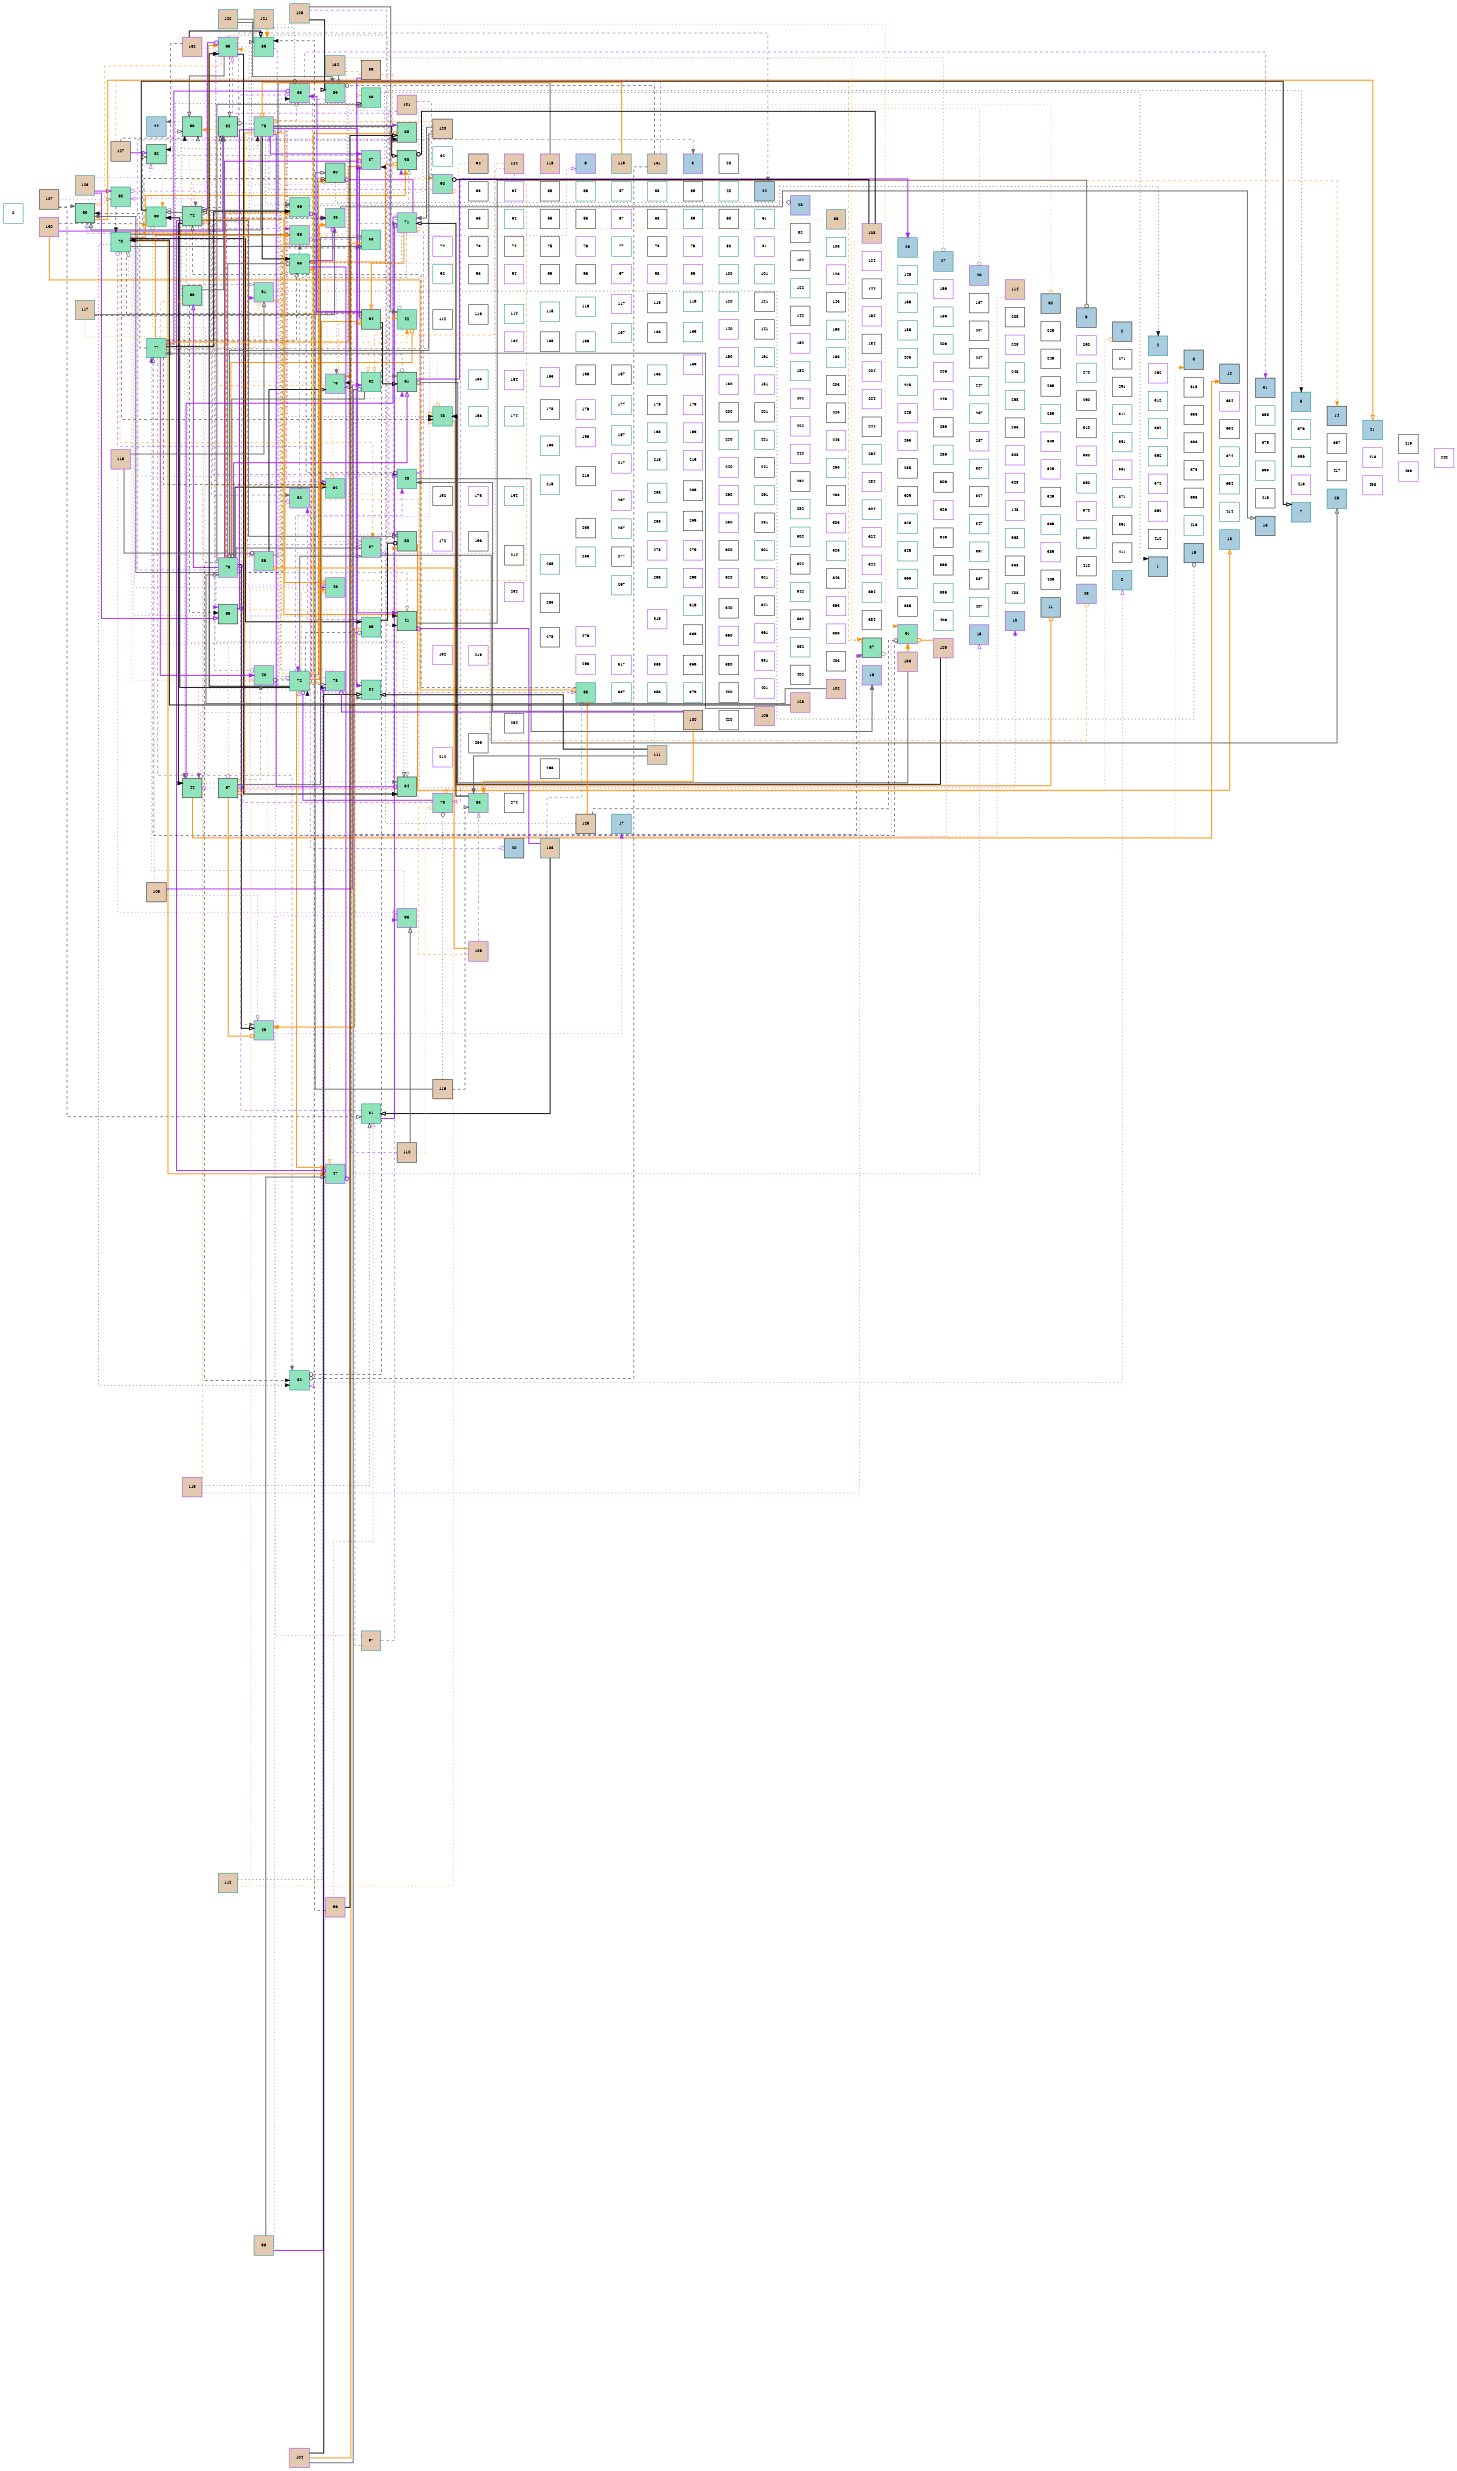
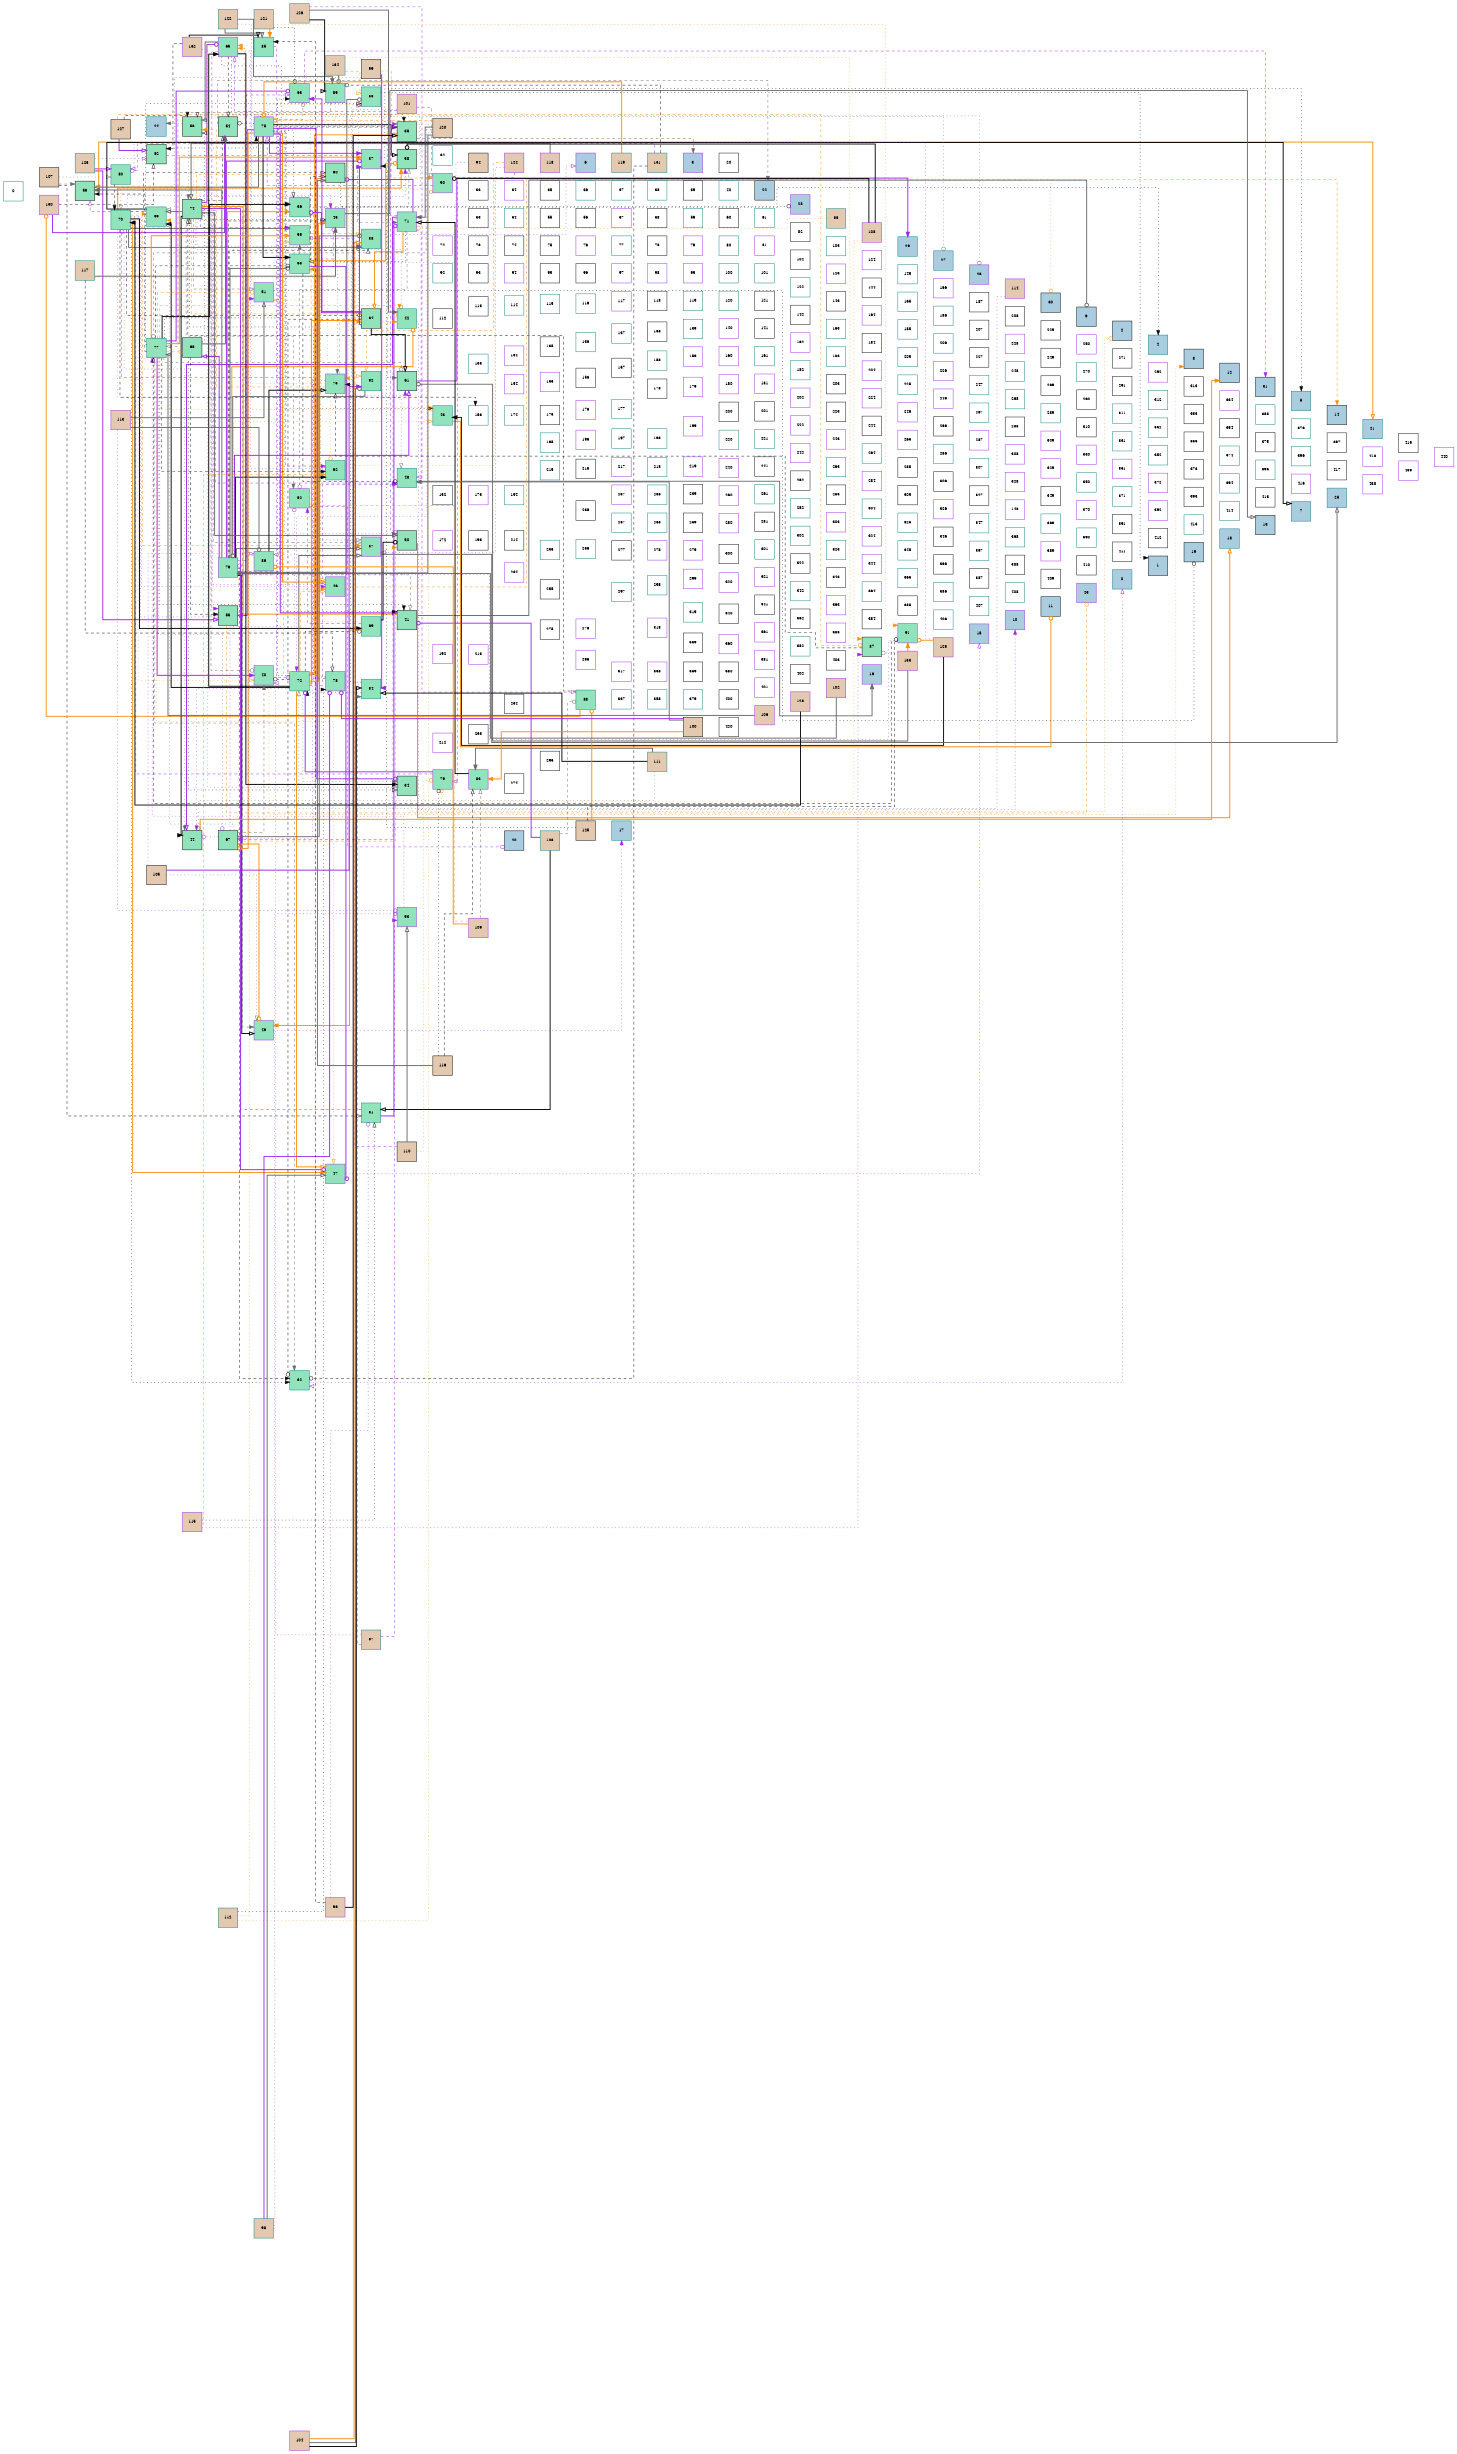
(208, 175) -> (245, 194)
(333, 258) -> (334, 257)
(420, 354) -> (93, 716)
(144, 420) -> (216, 397)
